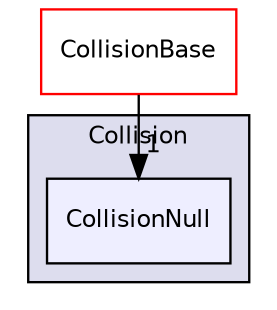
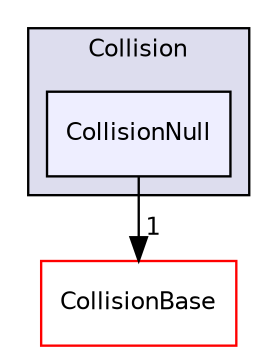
(139, 129) -> (139, 210)
